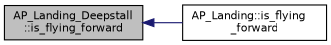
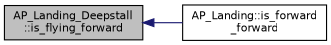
(255, 23) -> (255, 23)
